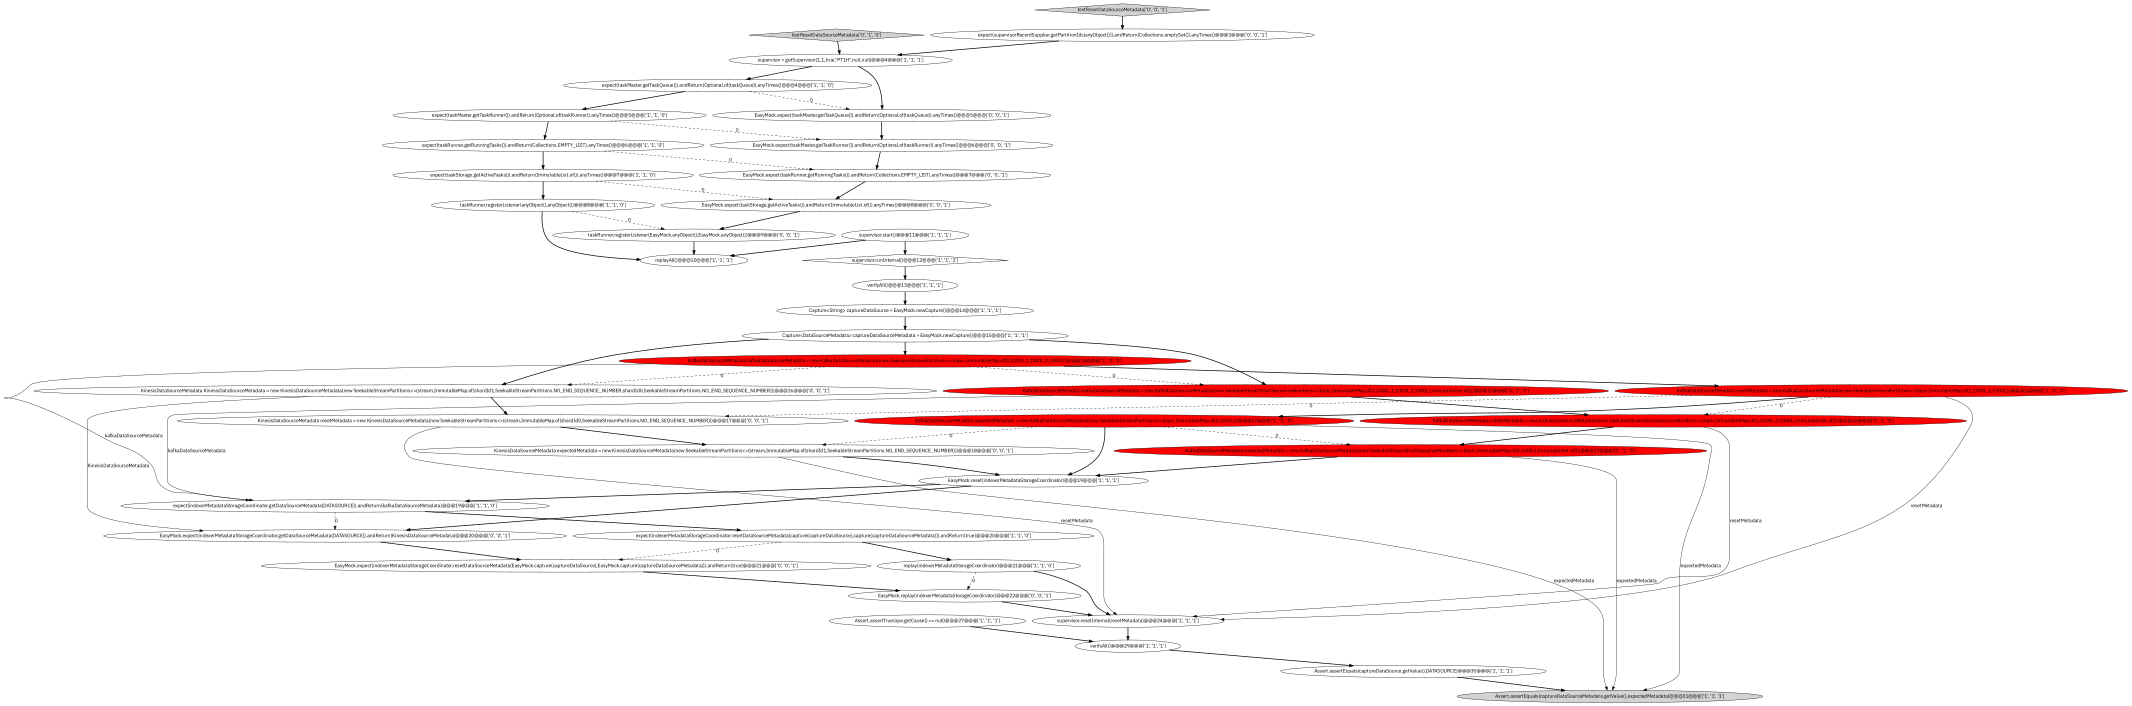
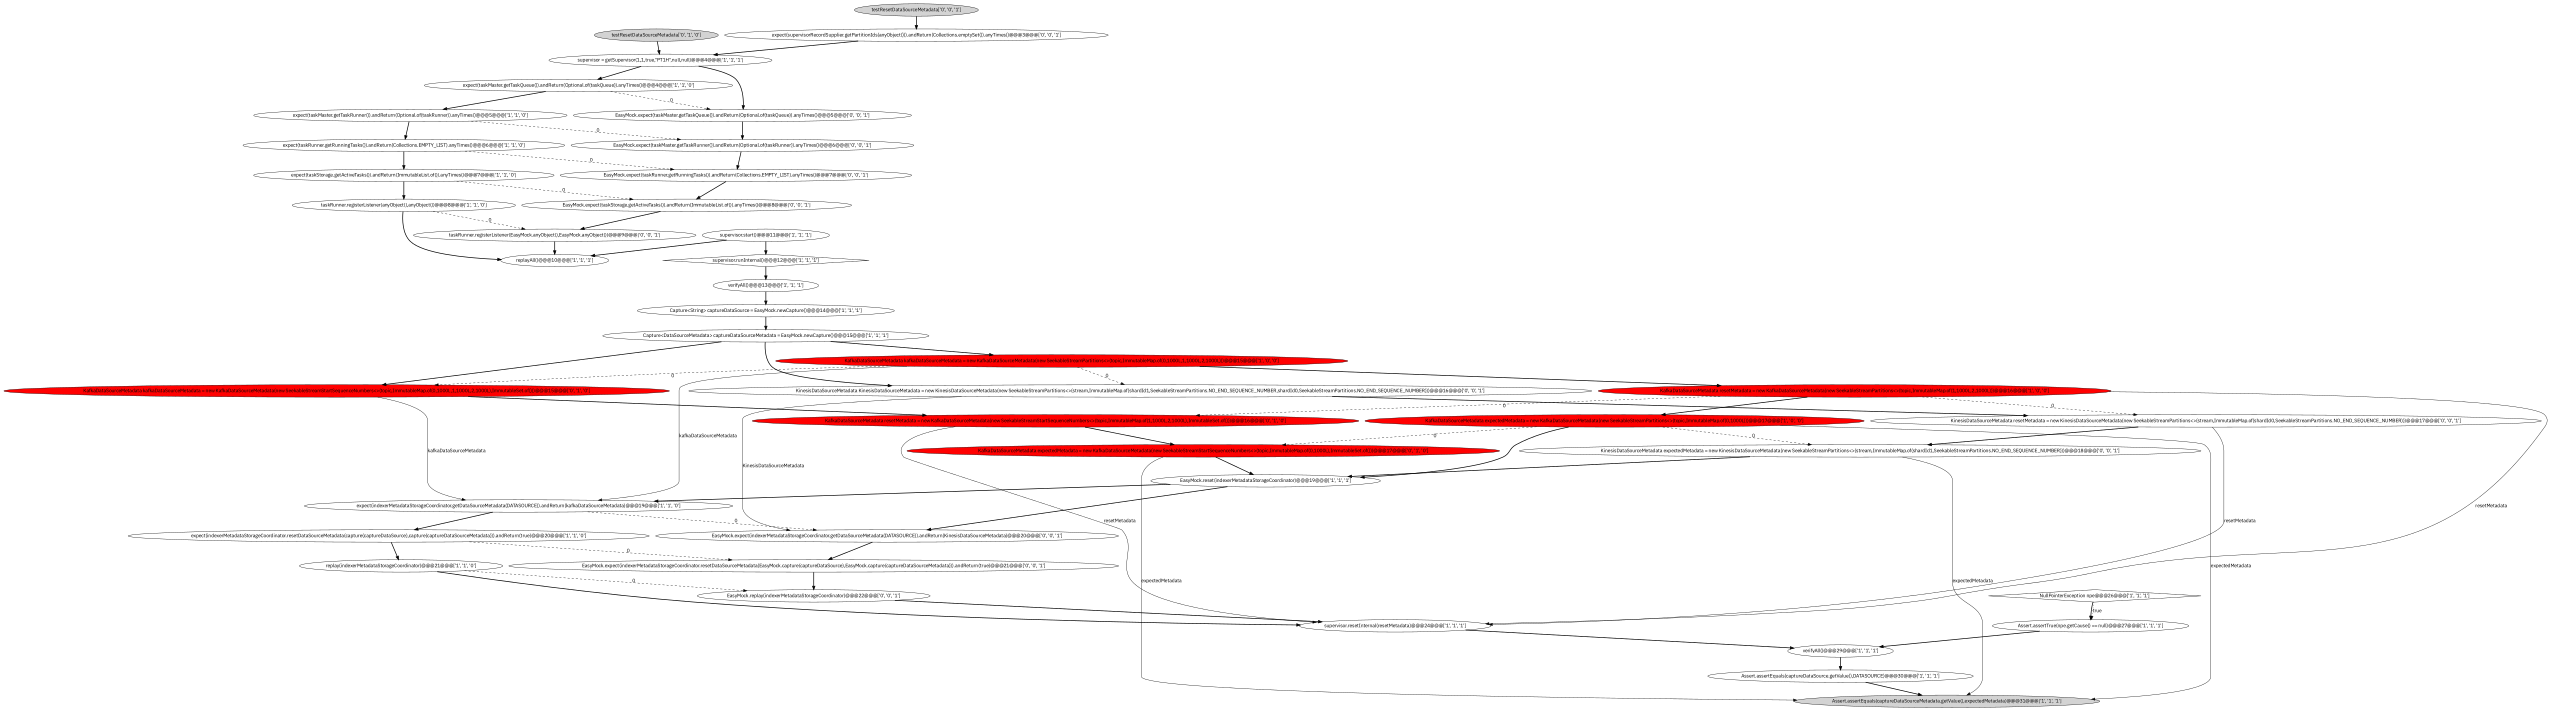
(1122, 10) -> (916, 10)
(837, 35) -> (656, 35)
none -> (2095, 596)
